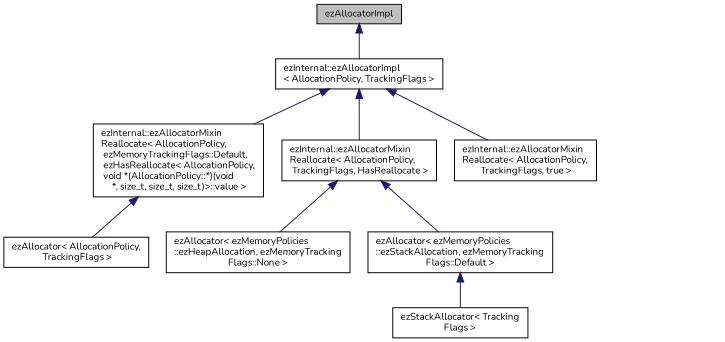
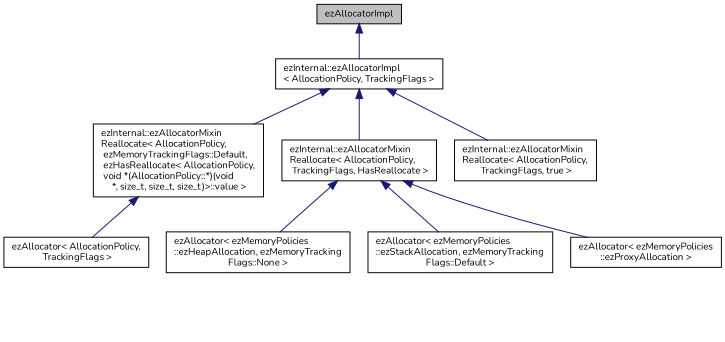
none -> (646, 252)
(460, 323) -> none
